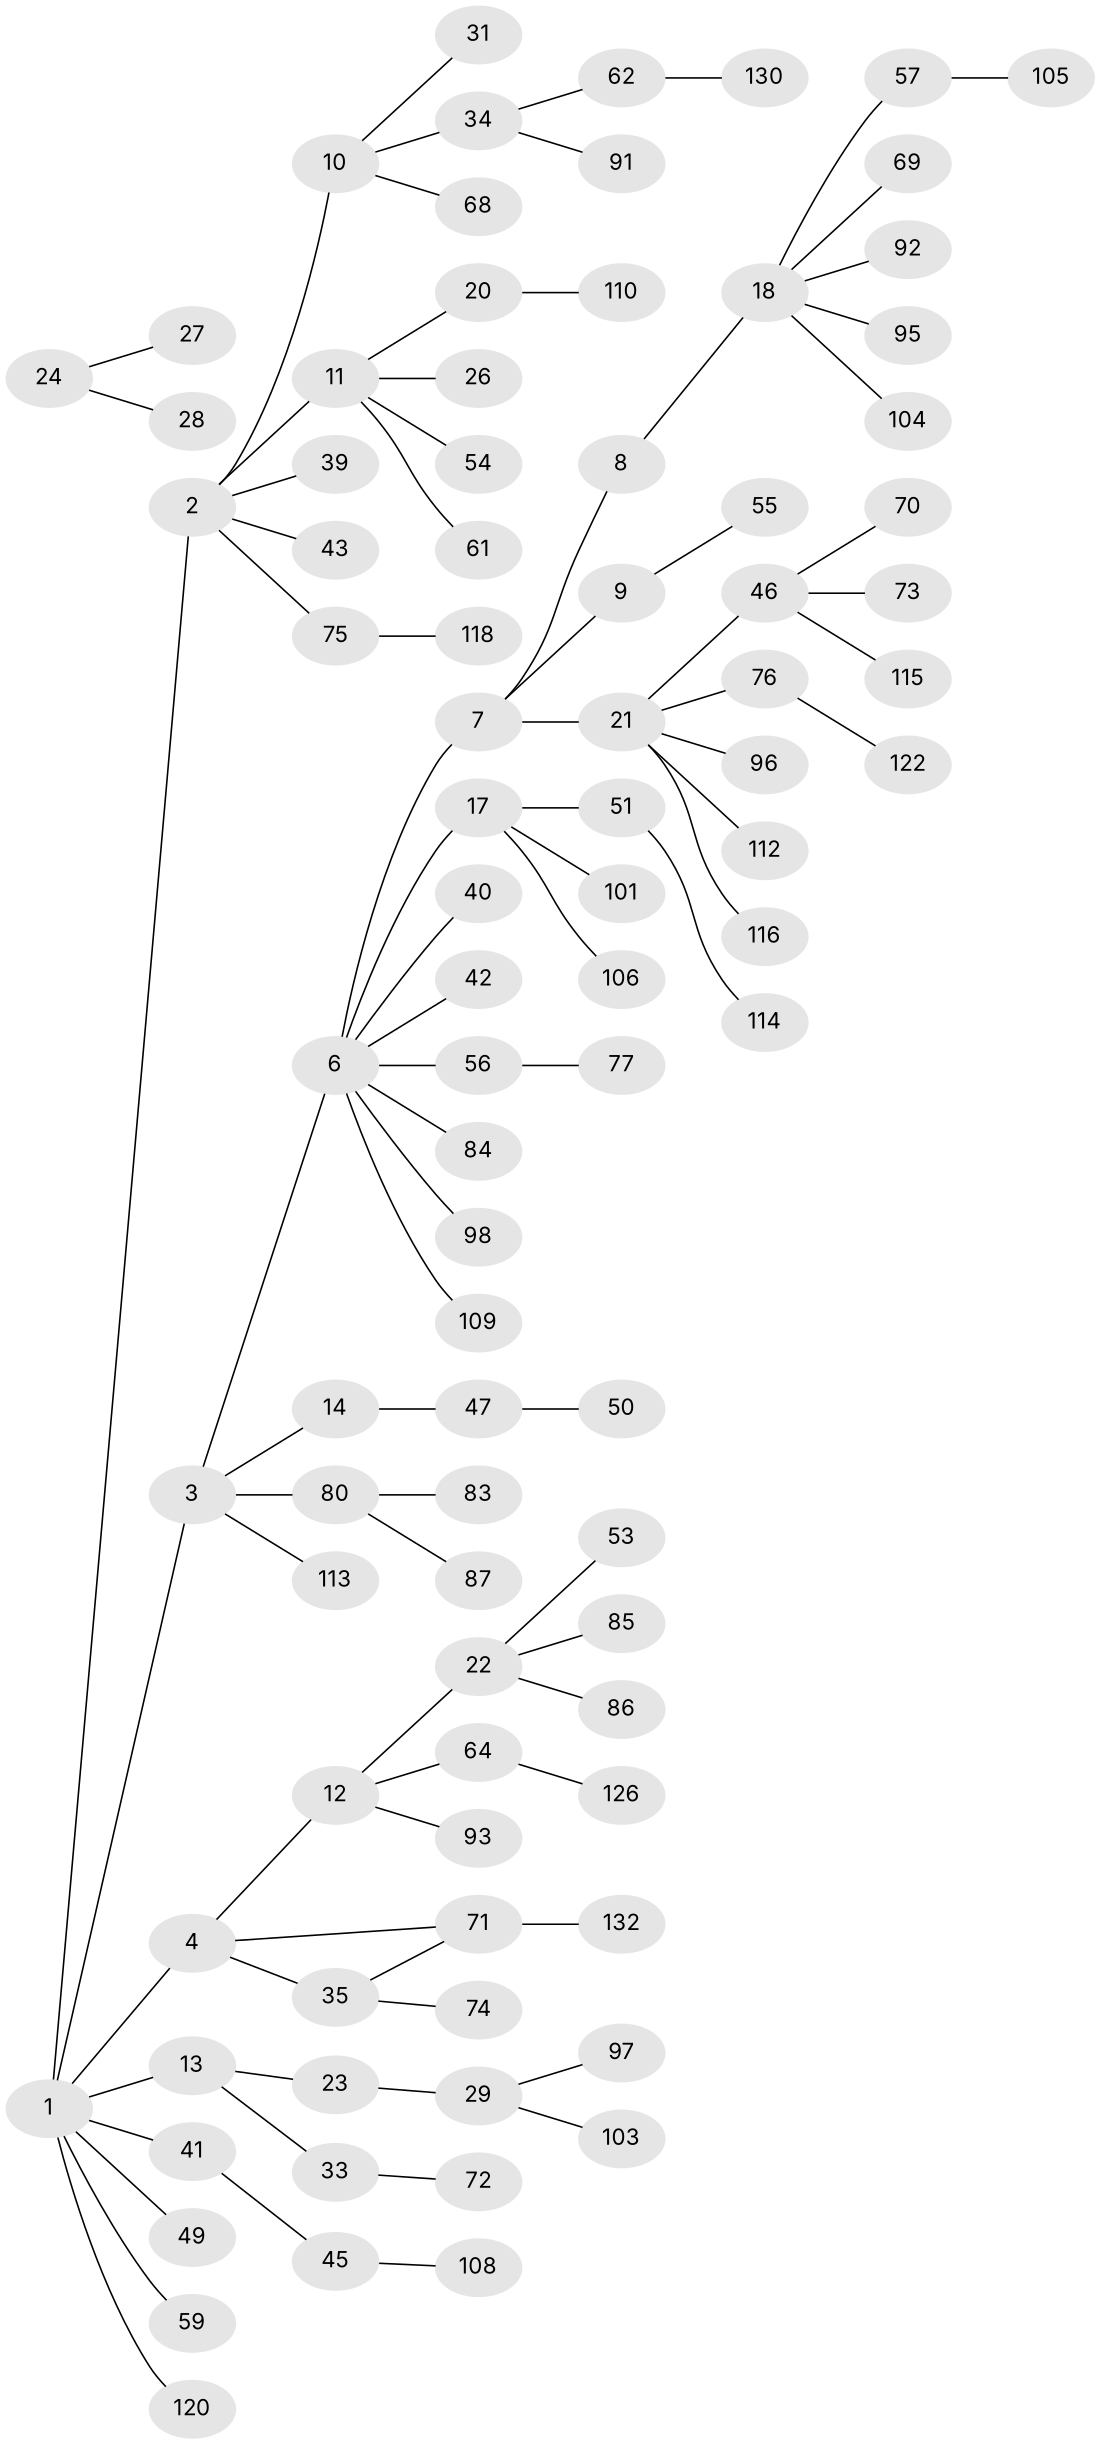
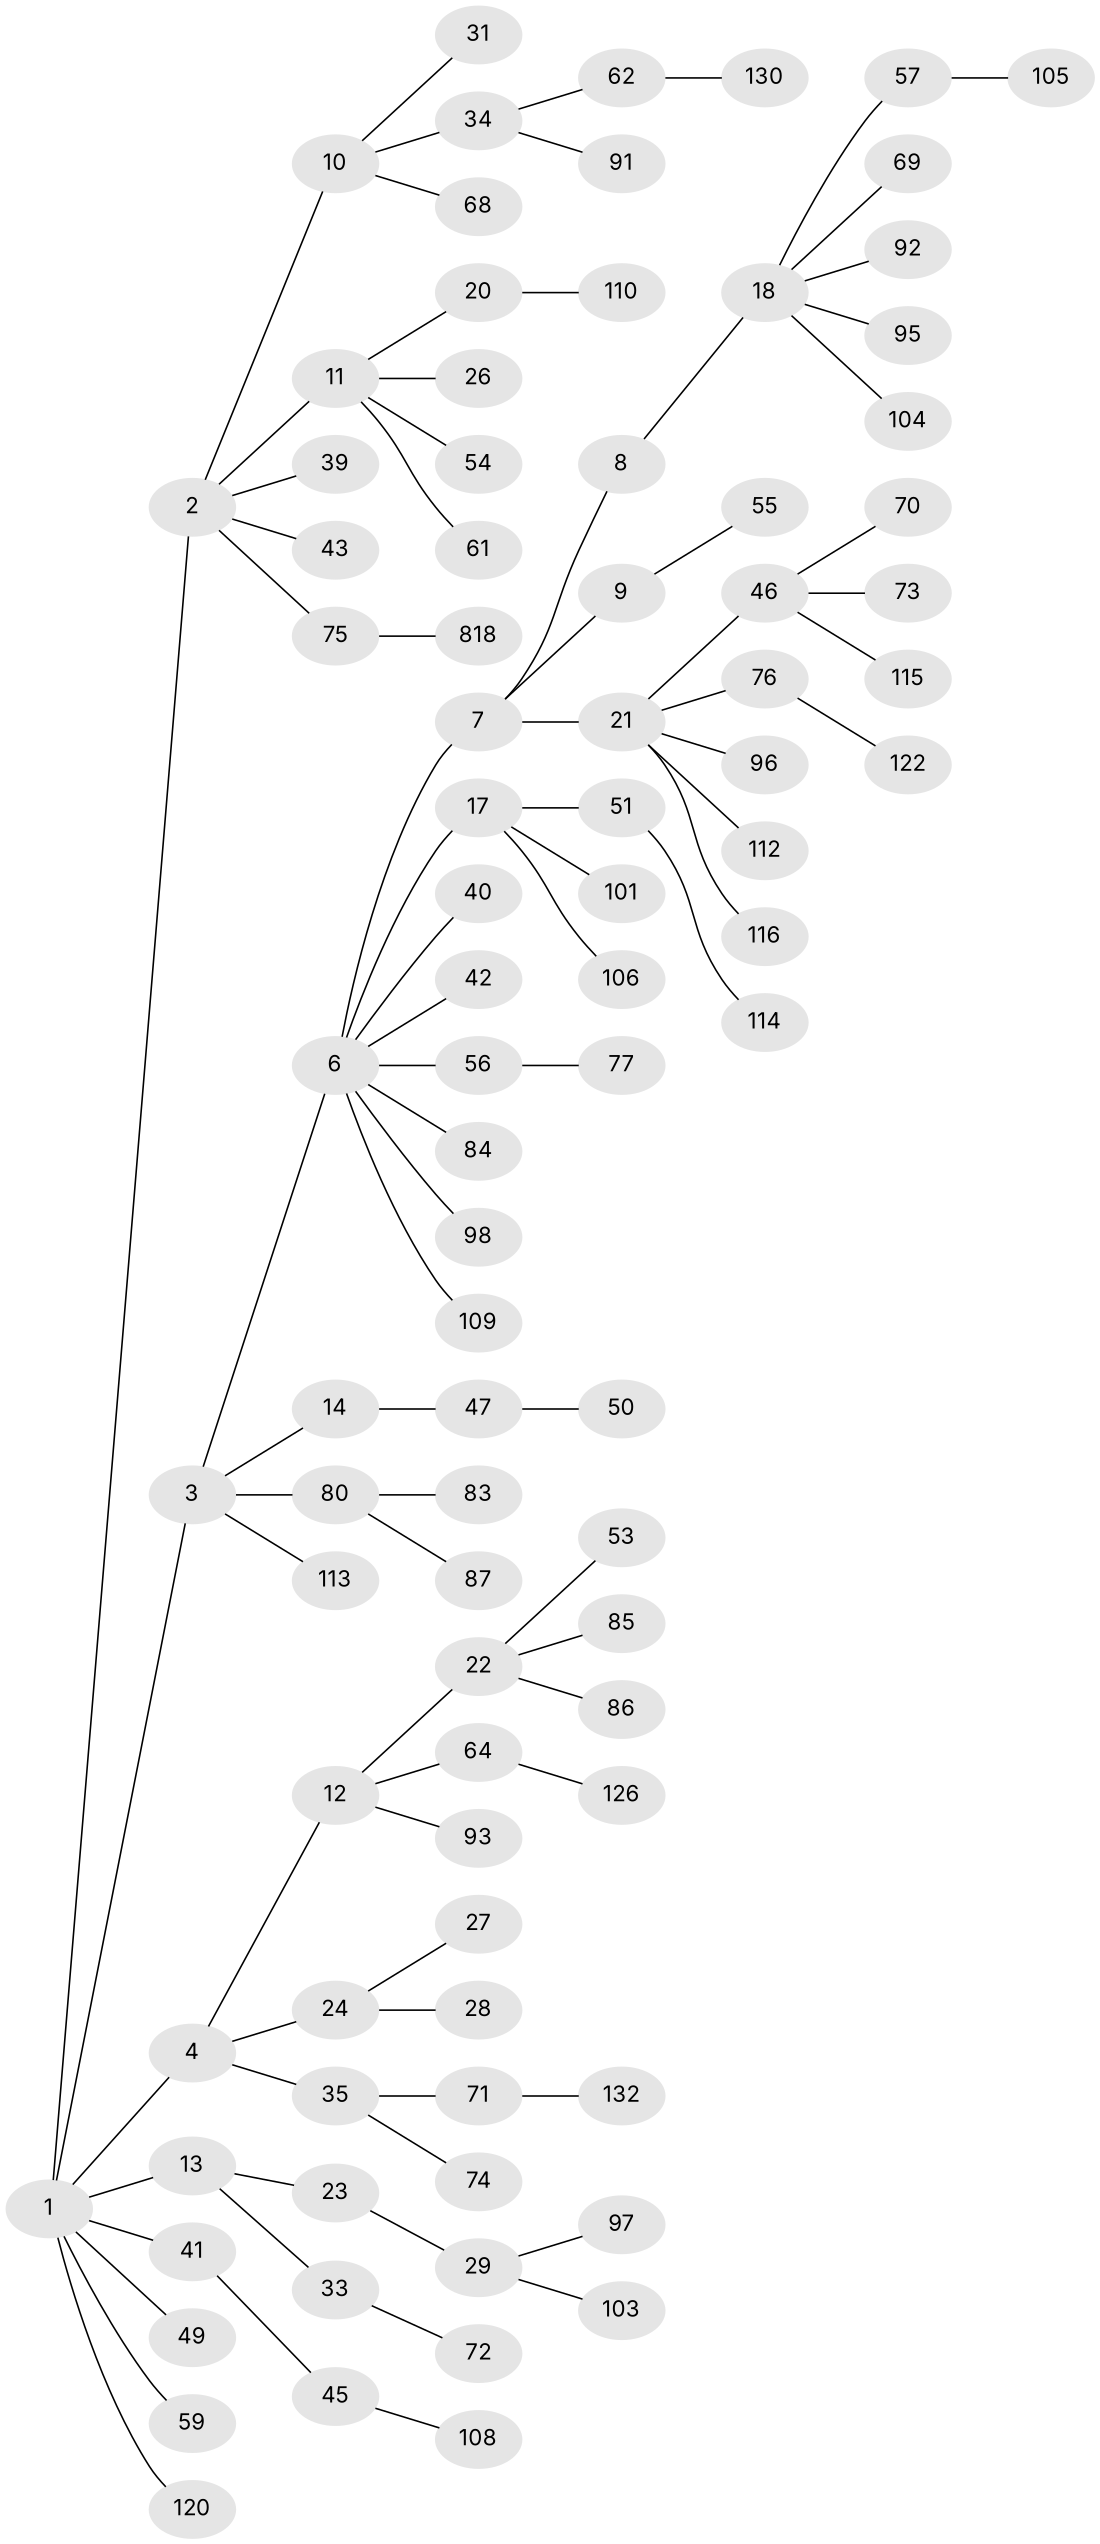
(479, 636) -> (479, 636)
(336, 1934) -> (264, 2031)
